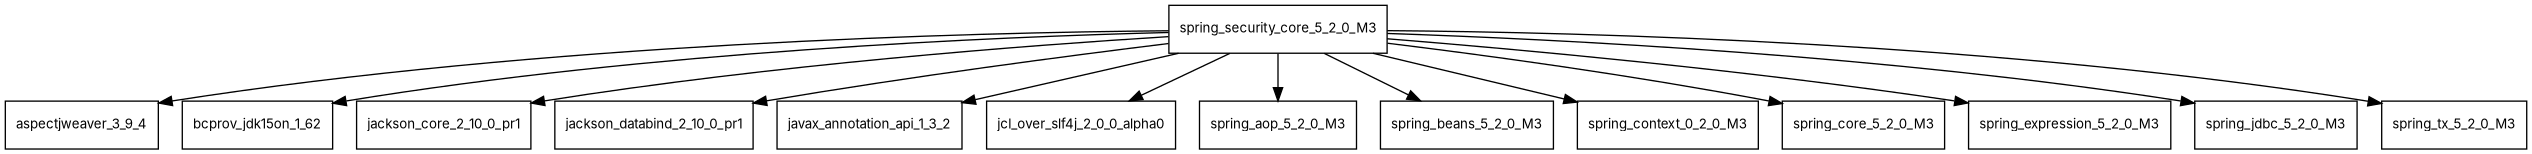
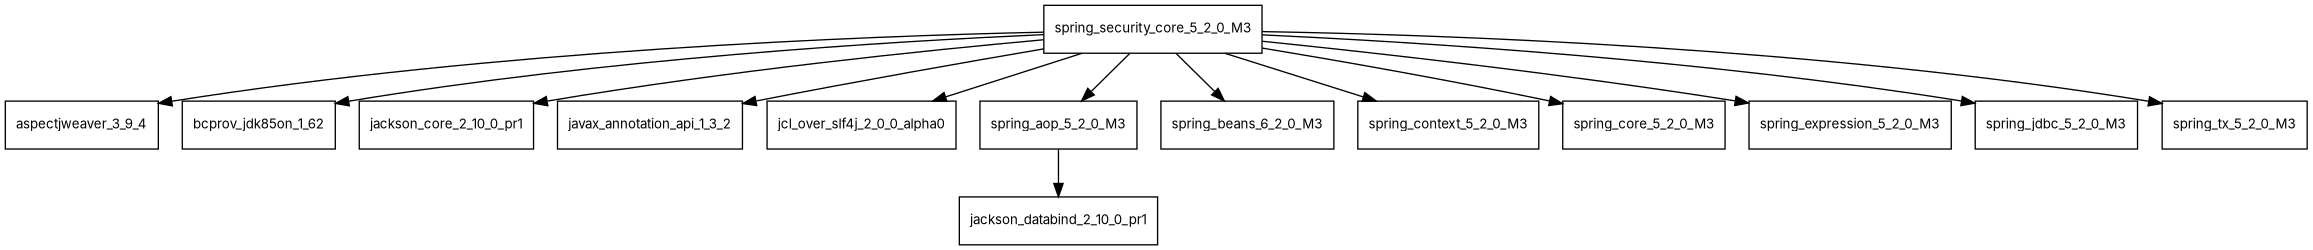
(967, 70) -> (1058, 166)
(257, 125) -> (259, 125)
(1467, 125) -> (1247, 125)
(1668, 125) -> (1448, 125)
